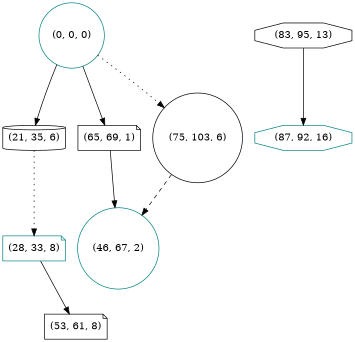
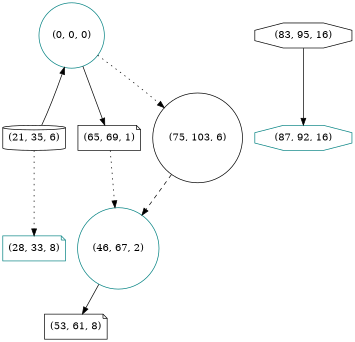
(303, 35) -> (303, 35)
(46, 91) -> (53, 100)
(112, 176) -> (112, 176)
(53, 284) -> (92, 296)
